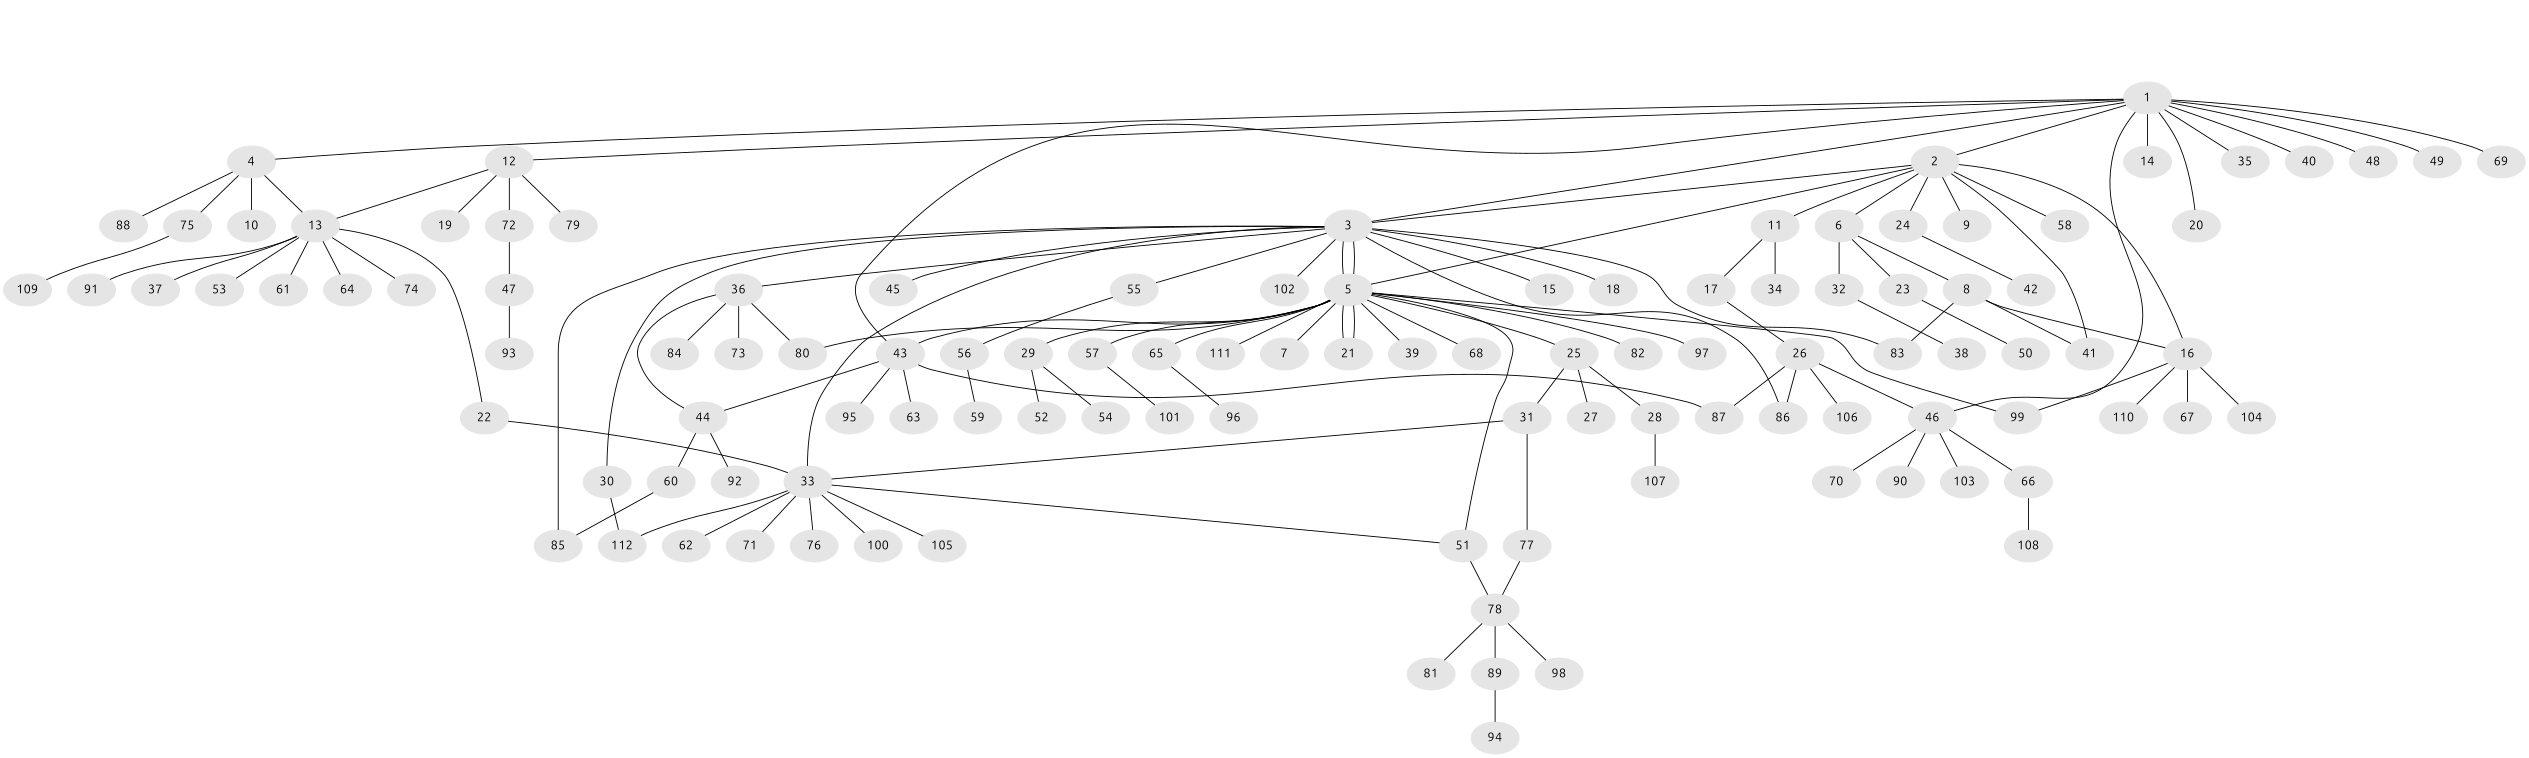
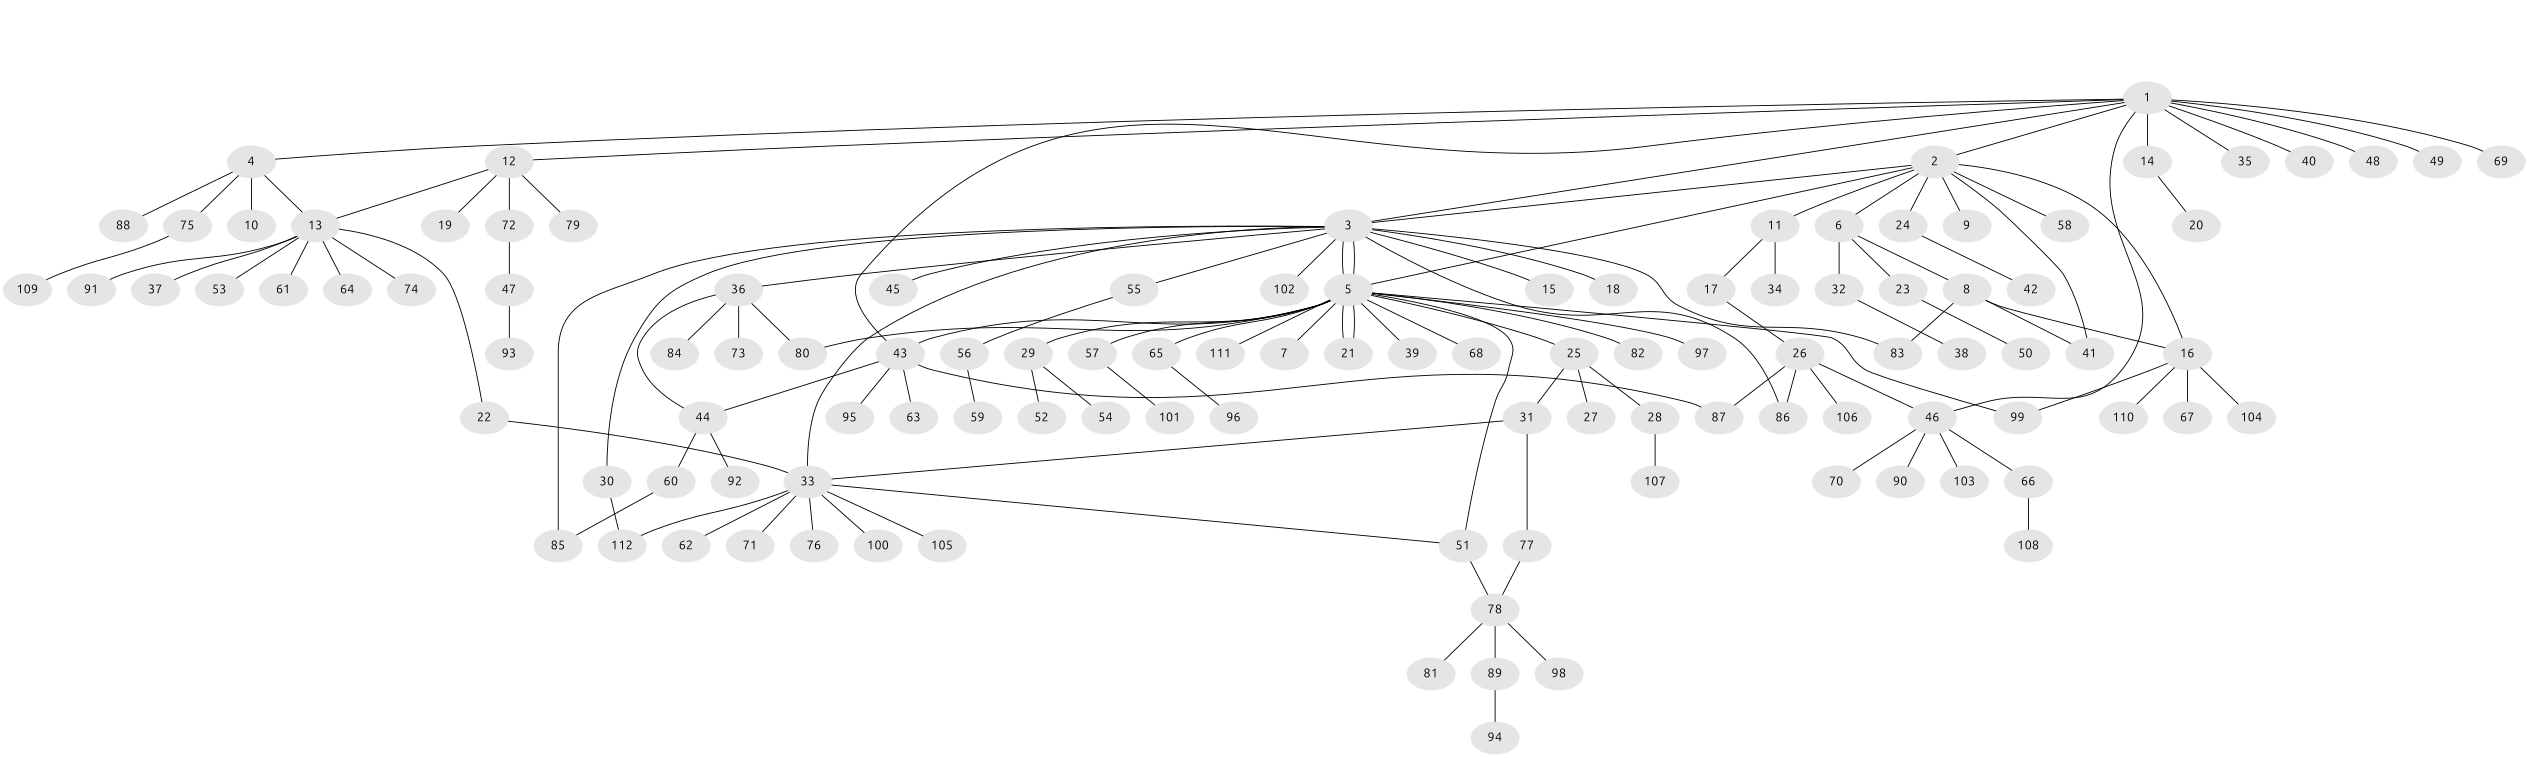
(2184, 158) -> (2172, 194)
